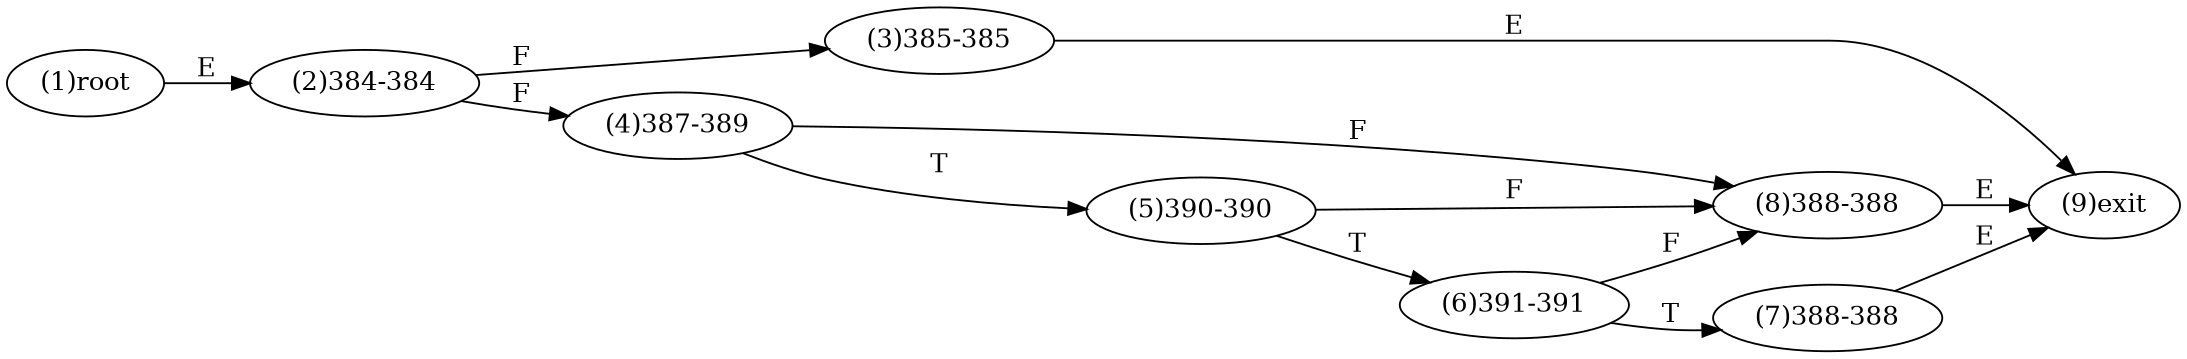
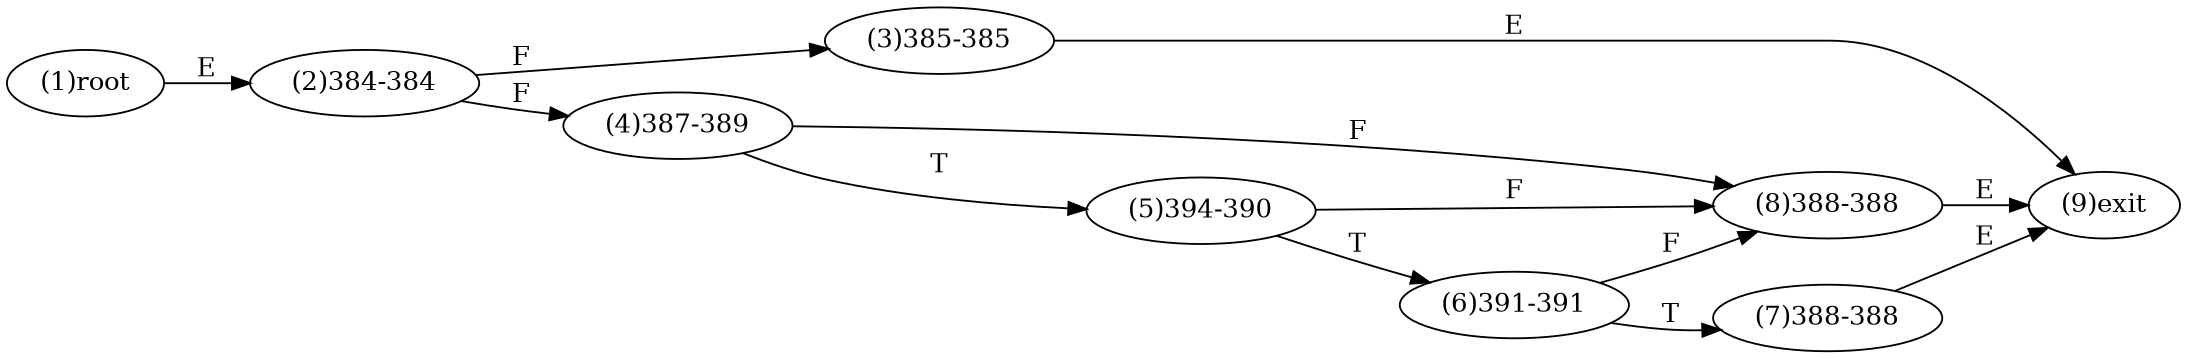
(1201, 211) -> (1201, 211)
